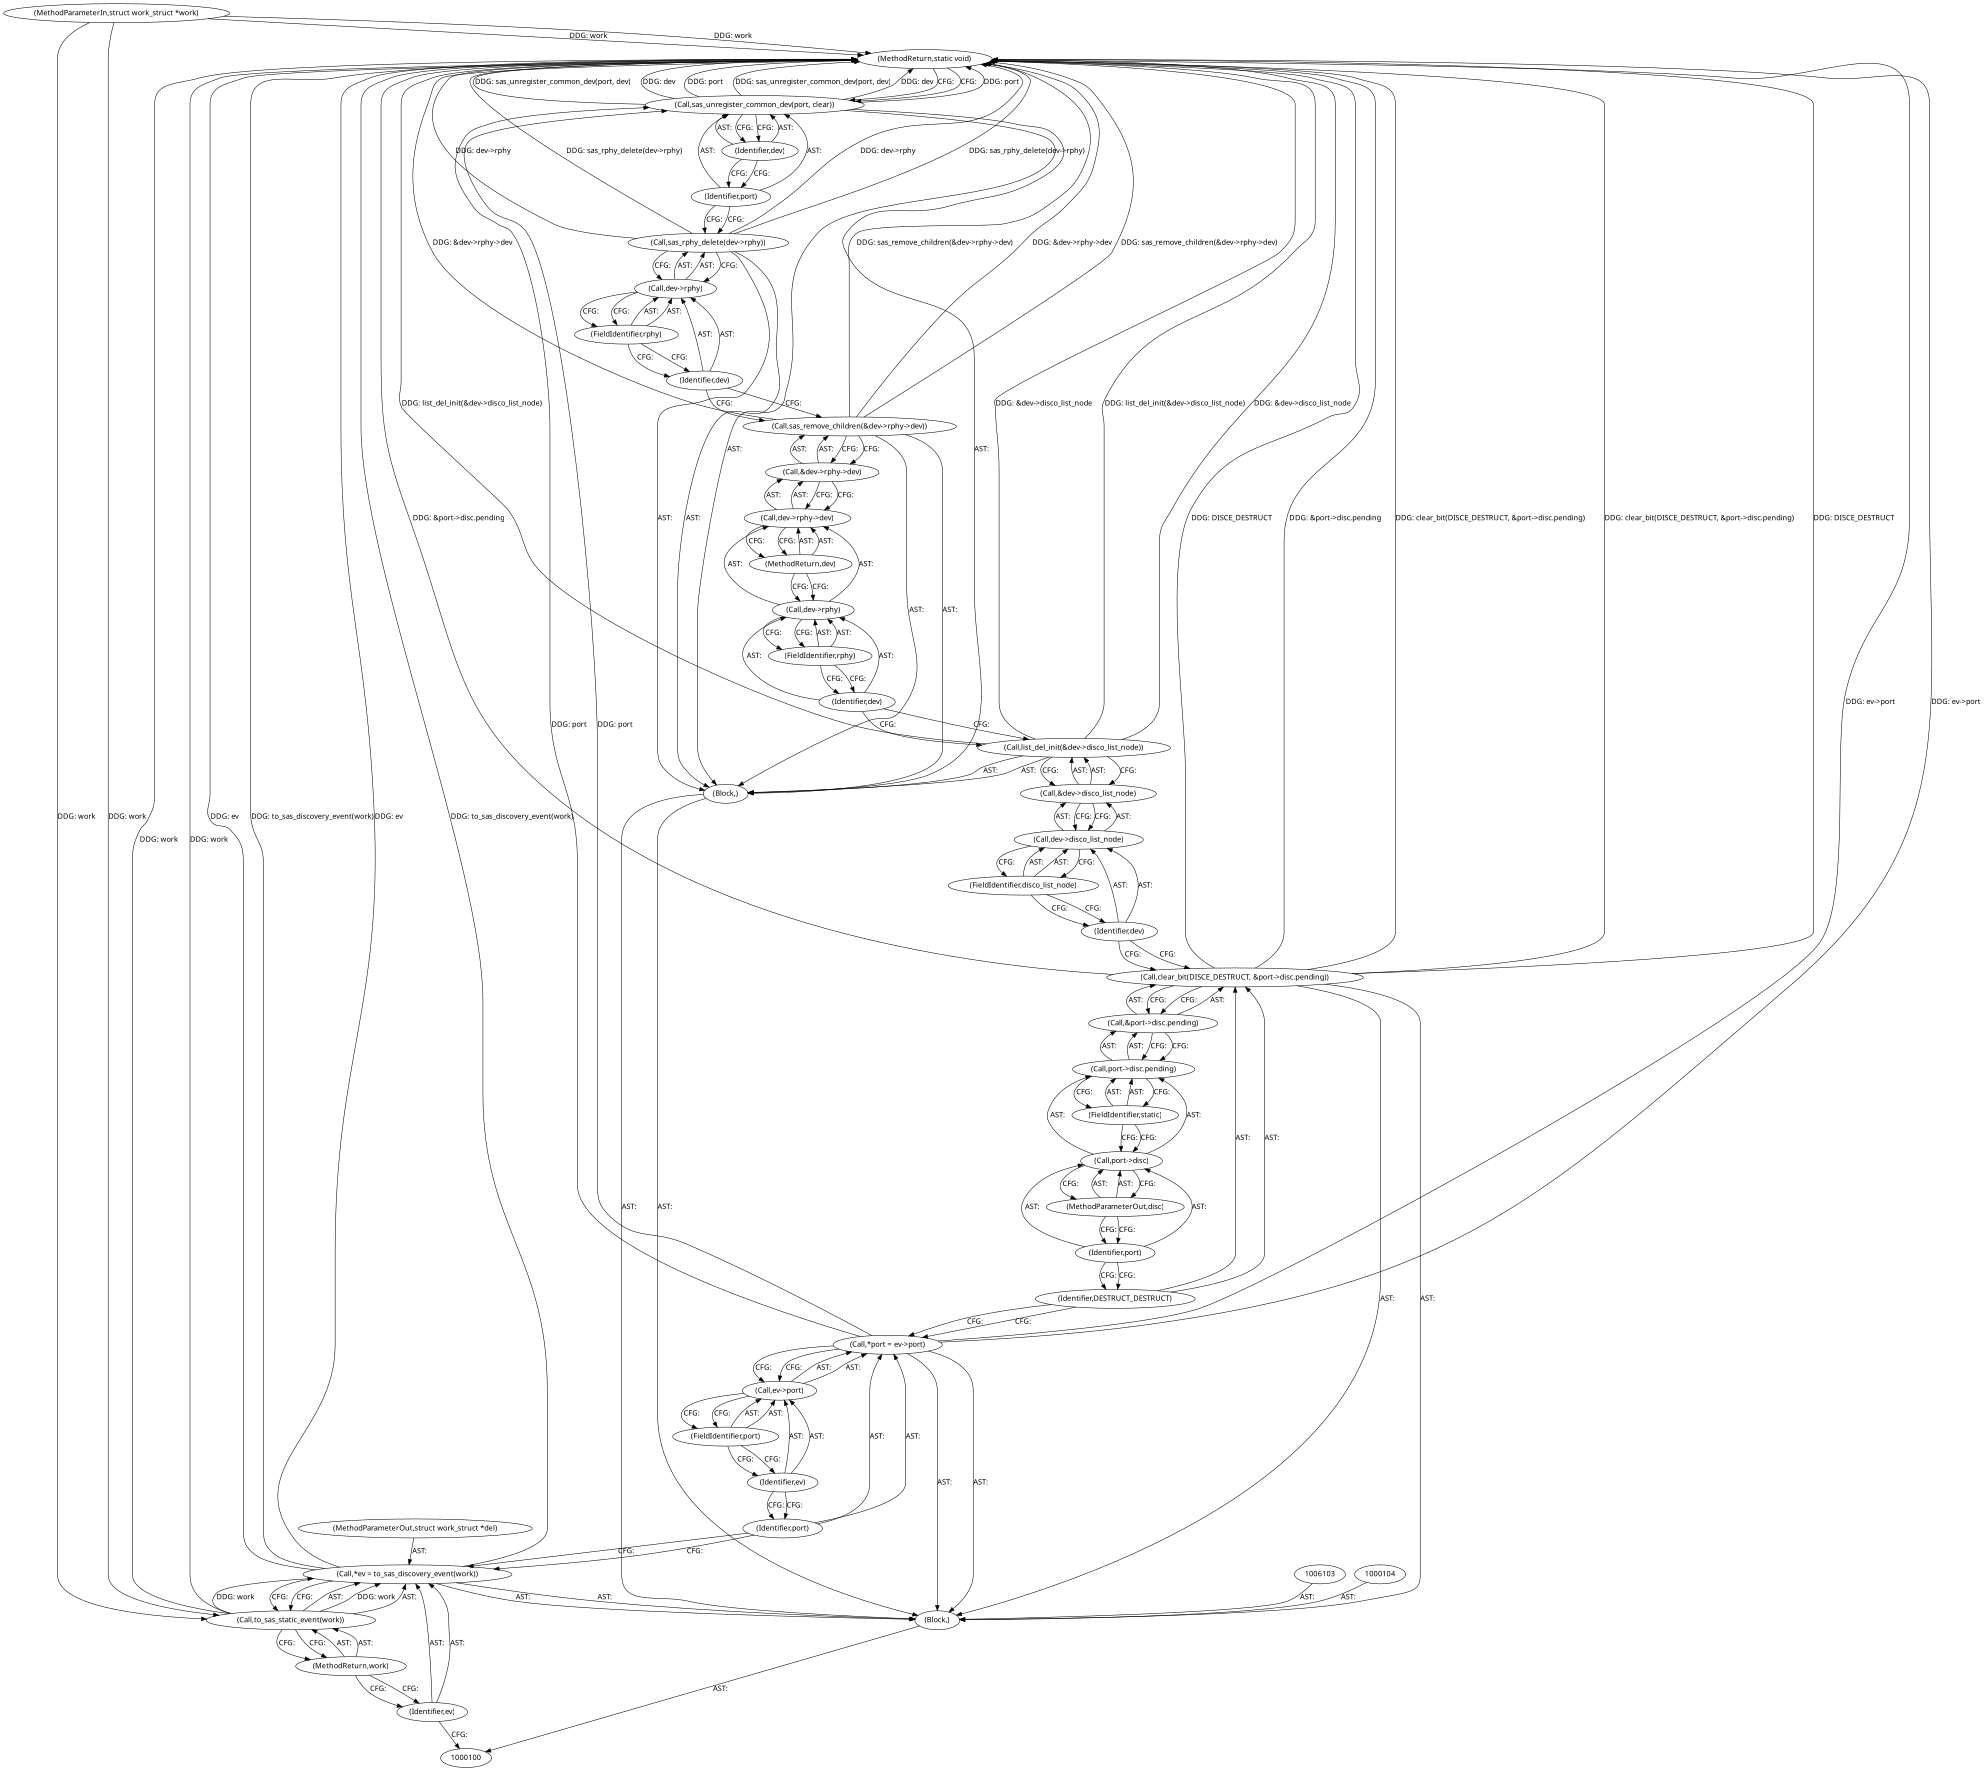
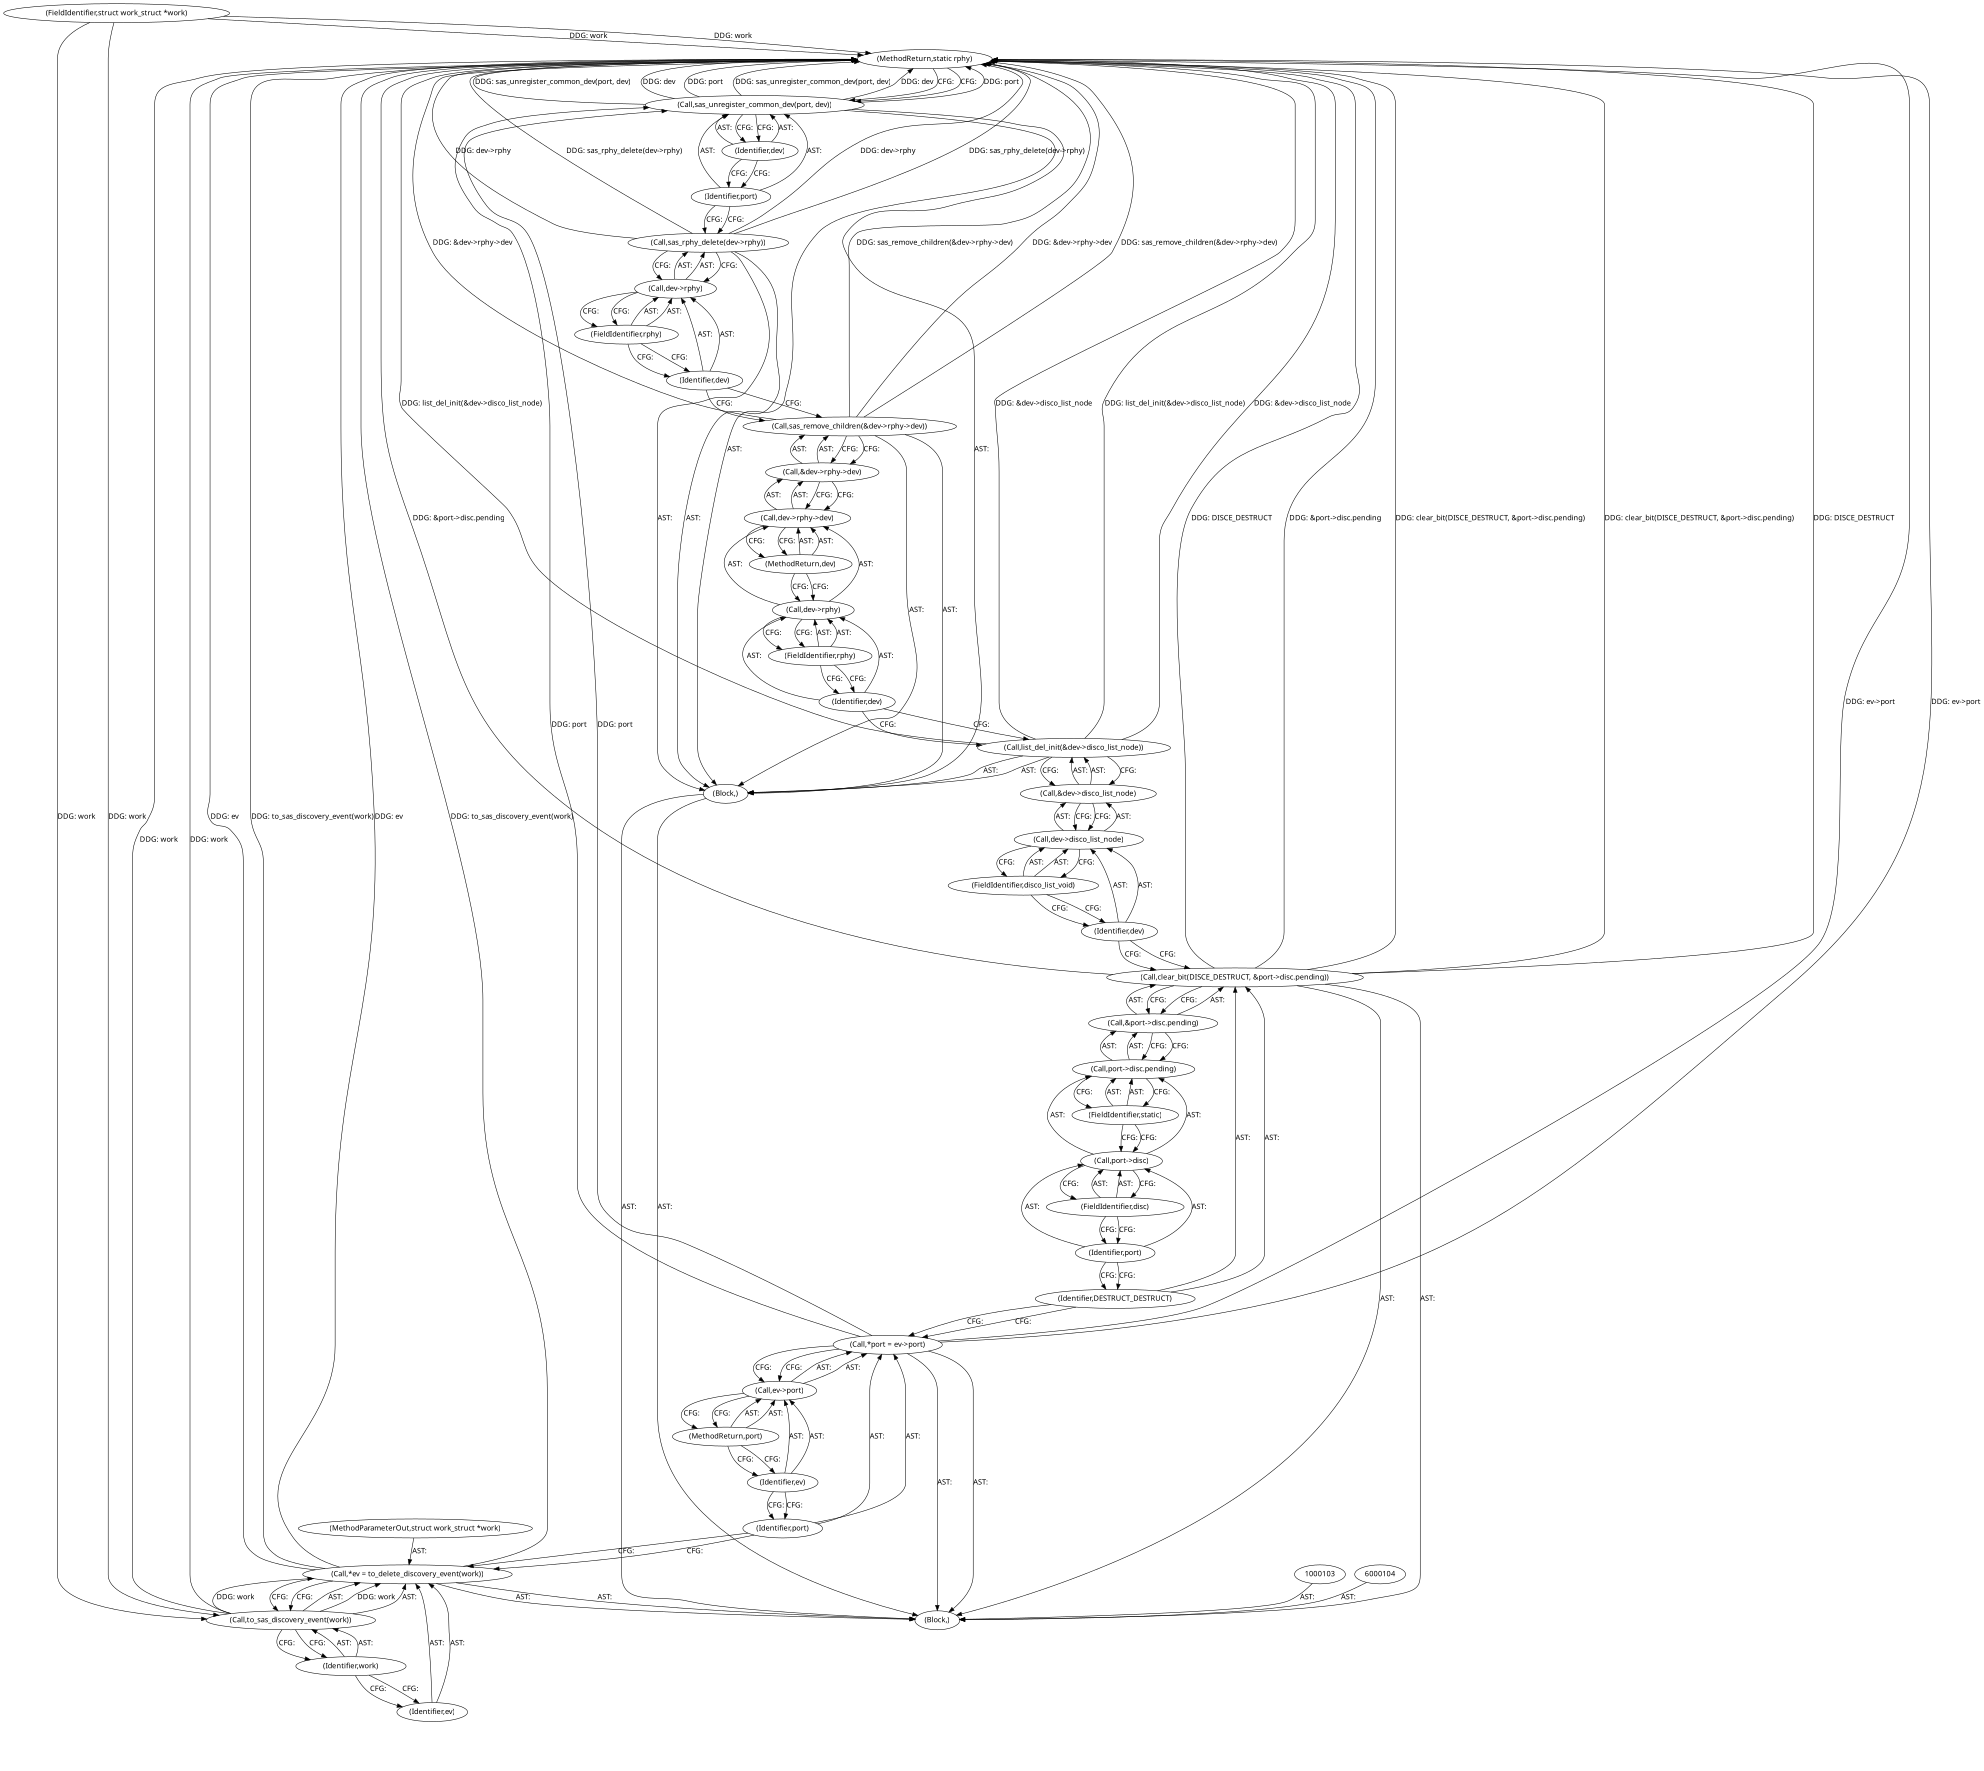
(117, 13) -> (117, 13)
(925, 59) -> (925, 59)
(755, 105) -> (755, 105)
(1023, 886) -> (1023, 886)
(1115, 1207) -> (1115, 1207)
(726, 1437) -> (726, 1437)
(415, 1528) -> (415, 1528)
(407, 1574) -> (407, 1574)
(1320, 1574) -> (1320, 1574)
(1380, 1574) -> (1380, 1574)
(291, 1620) -> (291, 1620)
(351, 1666) -> (351, 1666)
(466, 1758) -> none
